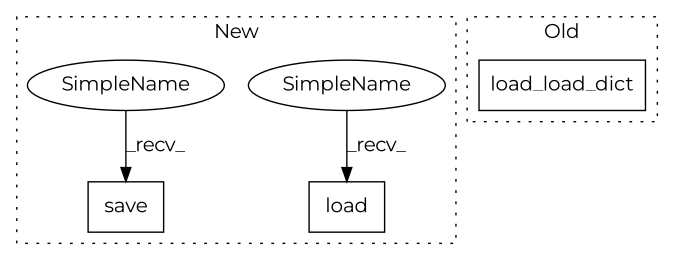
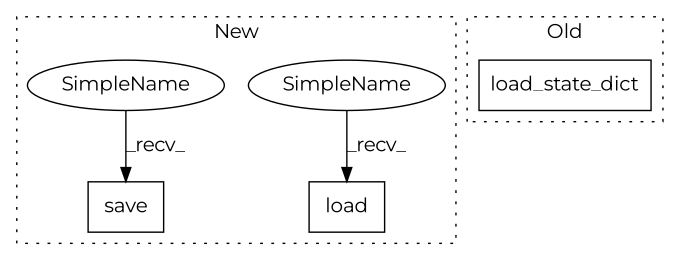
(562, 85) -> (565, 85)
